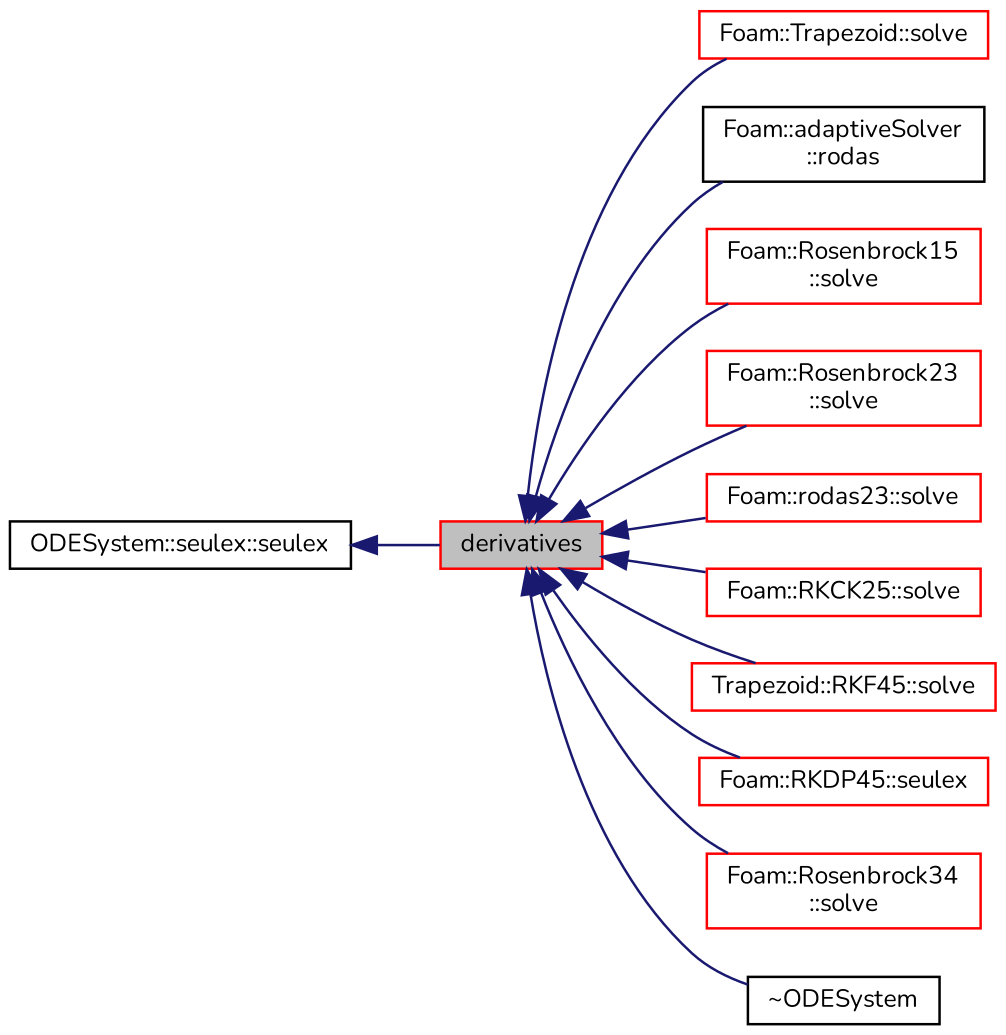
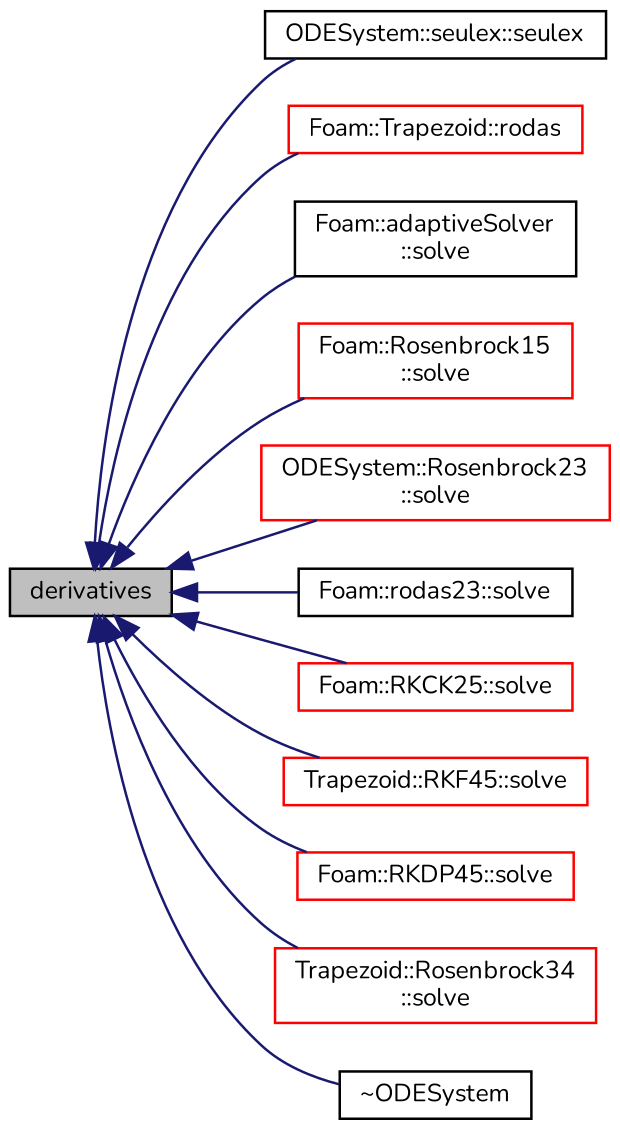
(844, 35) -> (436, 129)
(844, 144) -> (436, 239)
(844, 388) -> (436, 483)
(844, 498) -> (436, 592)
(408, 545) -> (145, 277)
(521, 545) -> (91, 592)
(844, 782) -> (436, 876)
(844, 891) -> (436, 986)
